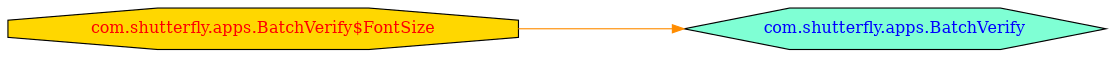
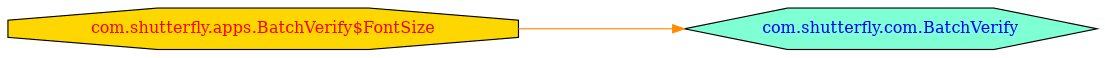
(895, 29) -> (891, 29)
